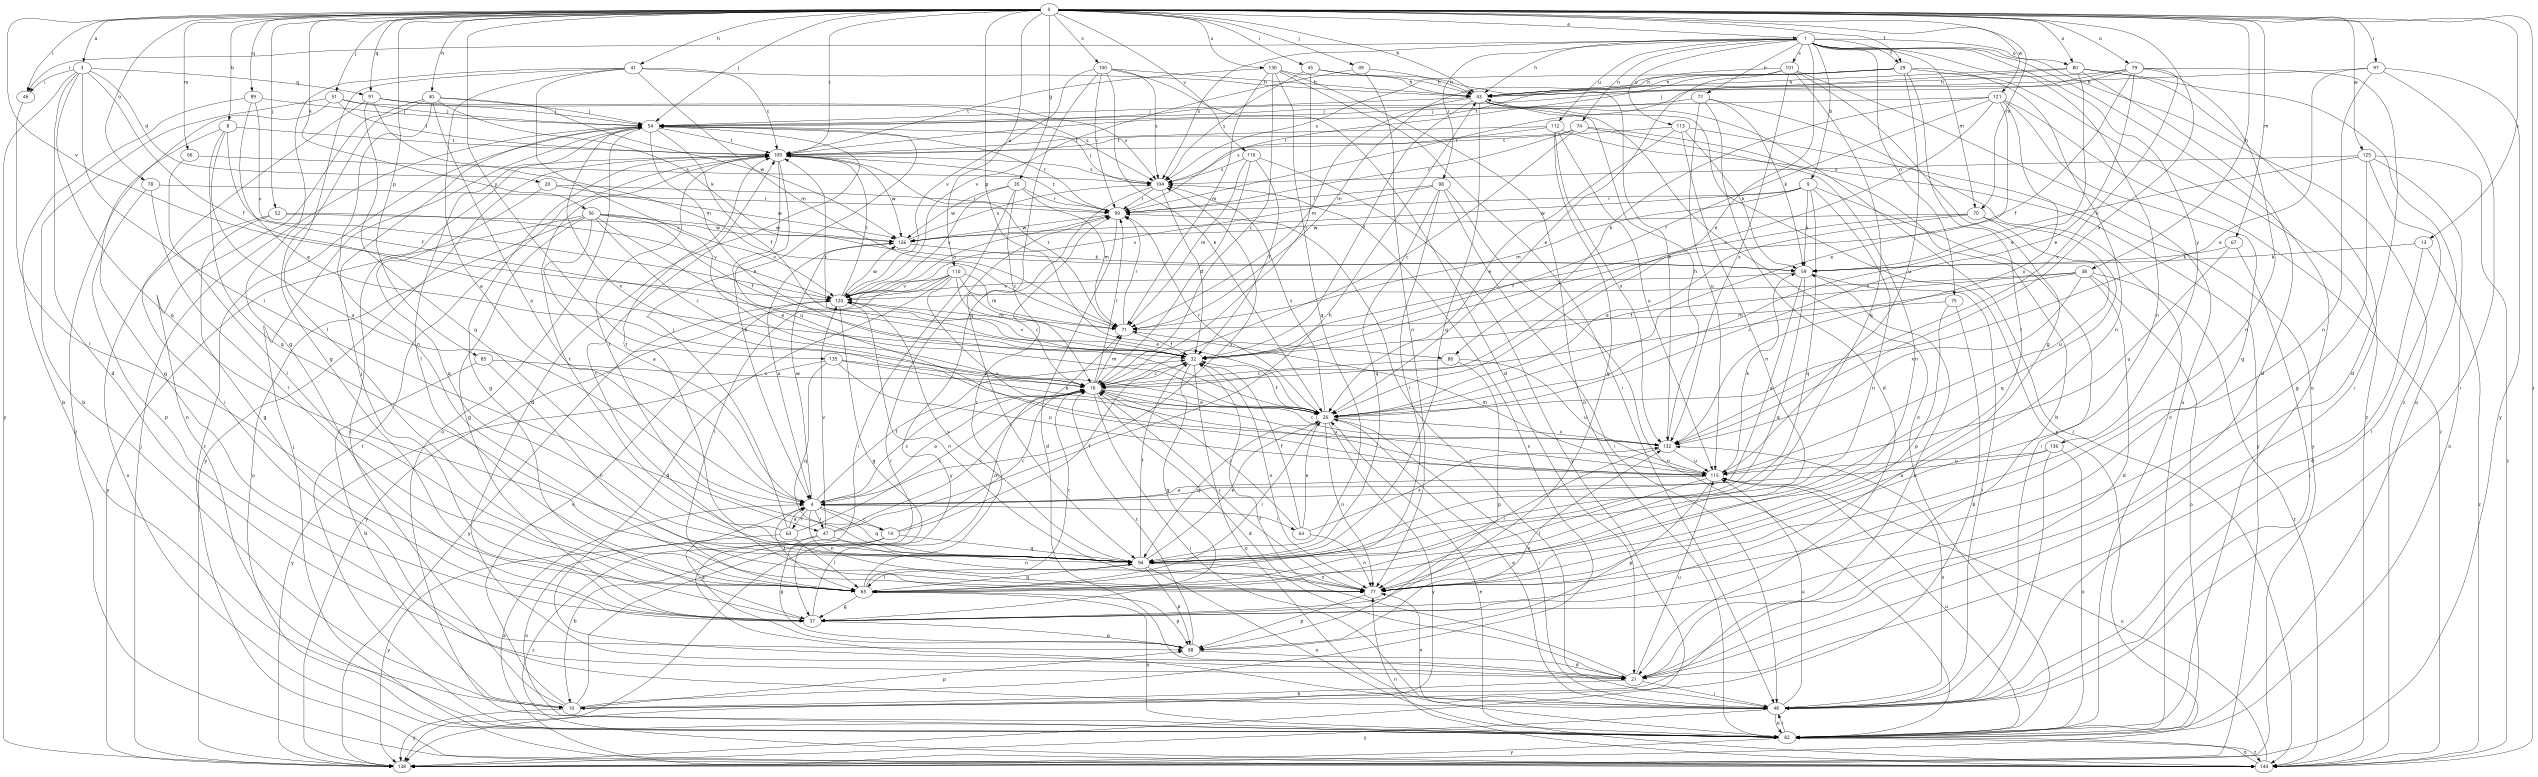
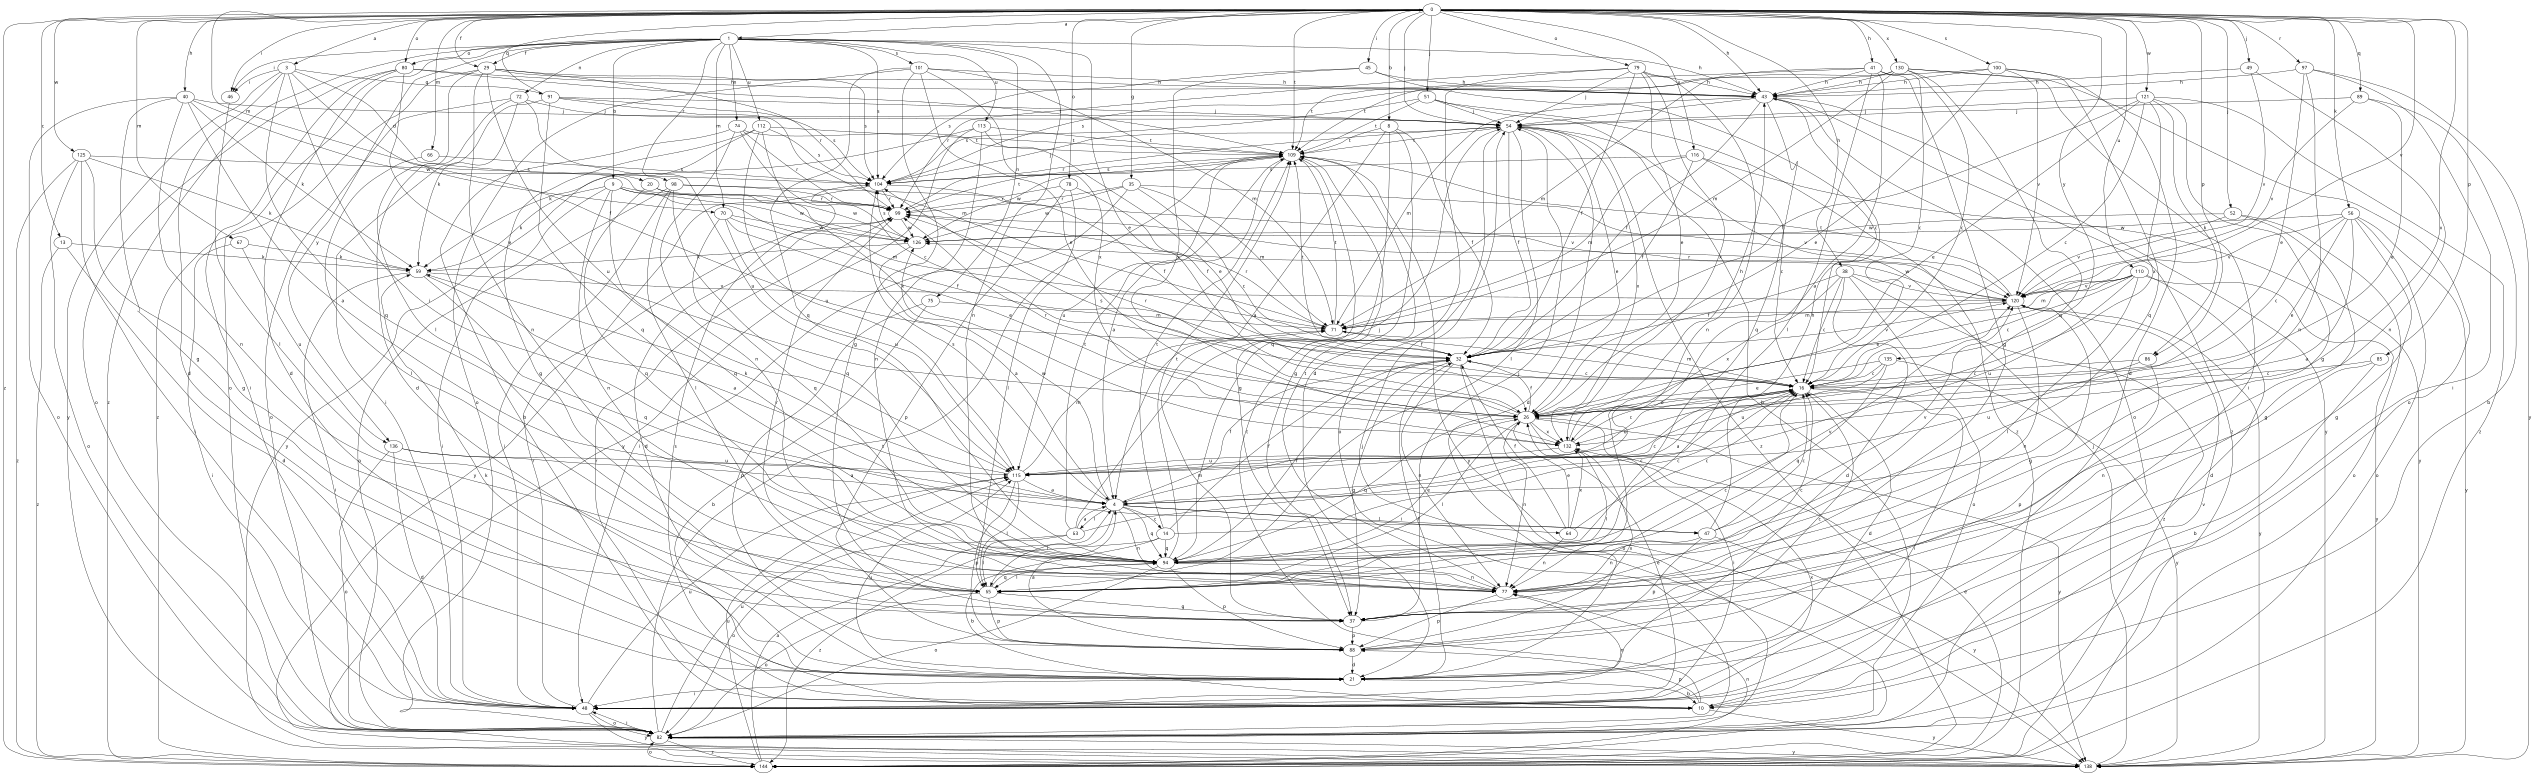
(681, 12) -> (930, 18)
(1096, 140) -> none
(955, 257) -> (1690, 257)
(880, 320) -> (1244, 310)
(2006, 415) -> (302, 353)
(1529, 447) -> (676, 447)
(1727, 523) -> (883, 639)
(2035, 578) -> (422, 578)
